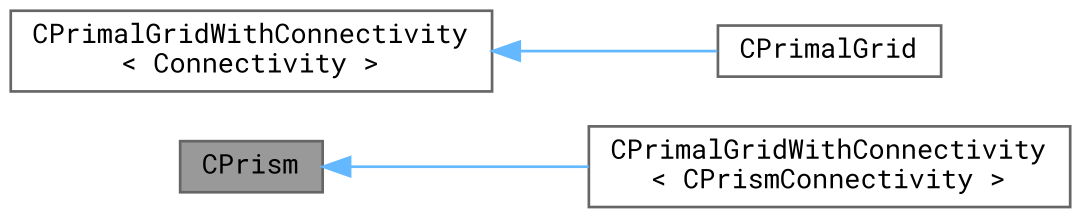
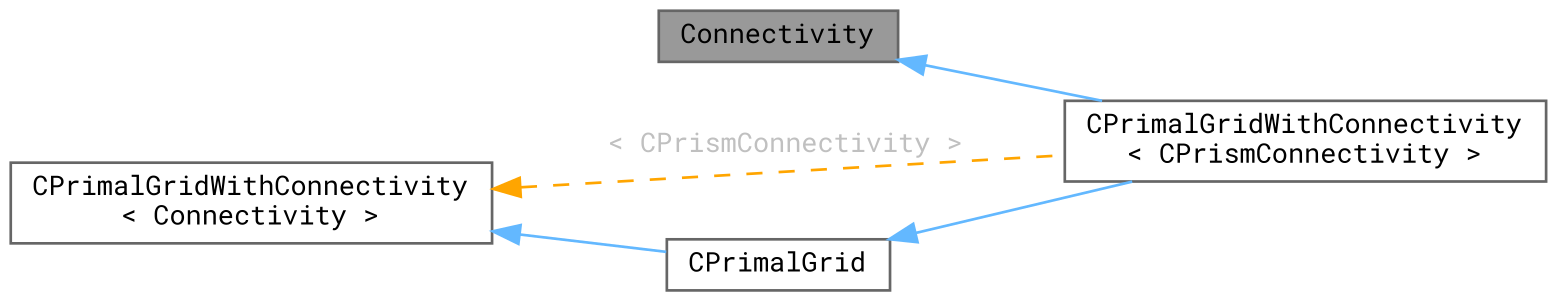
(251, 167) -> (778, 36)
none -> (793, 171)
none -> (1024, 207)
